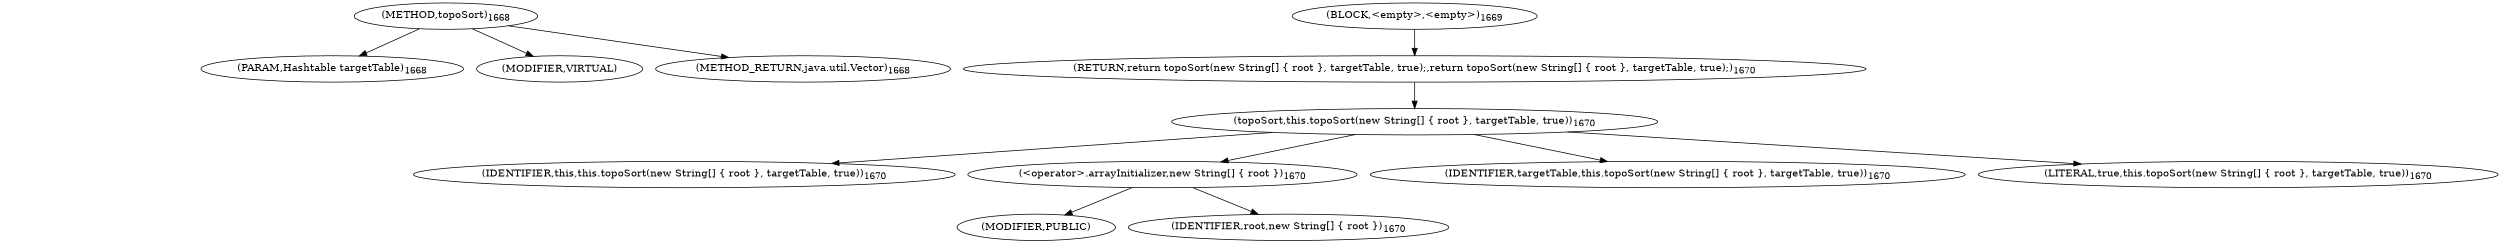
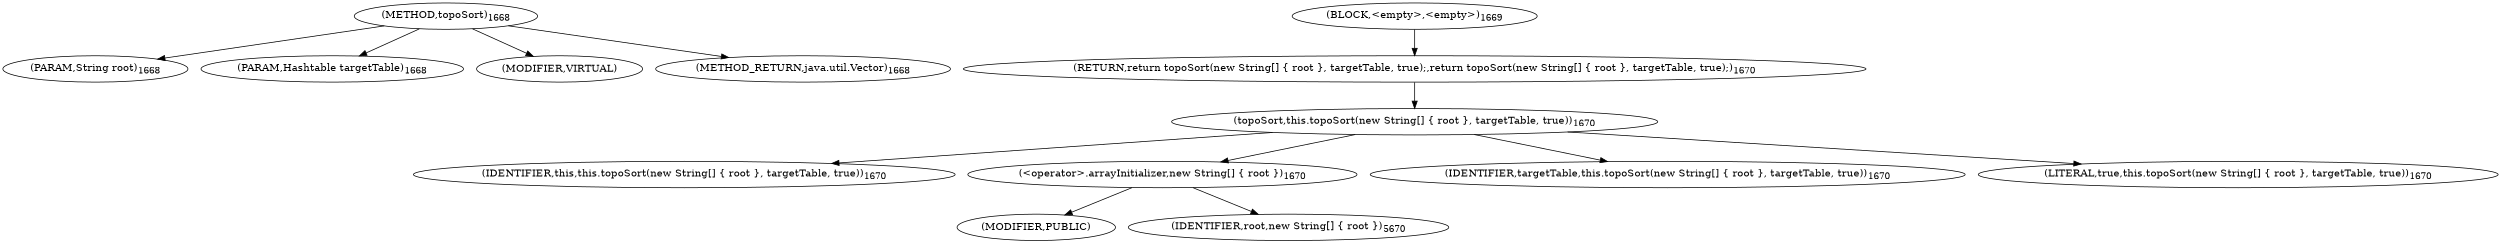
none -> (95, 69)
(1395, 226) -> (1395, 226)
